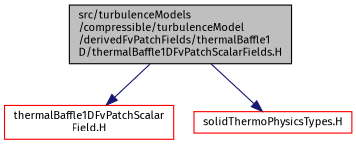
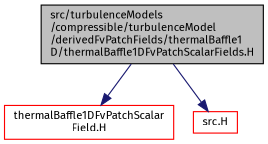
(273, 122) -> (215, 122)
